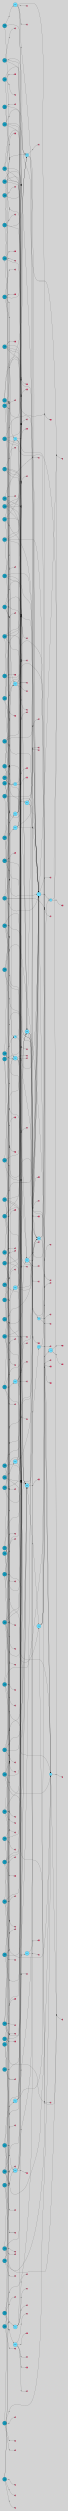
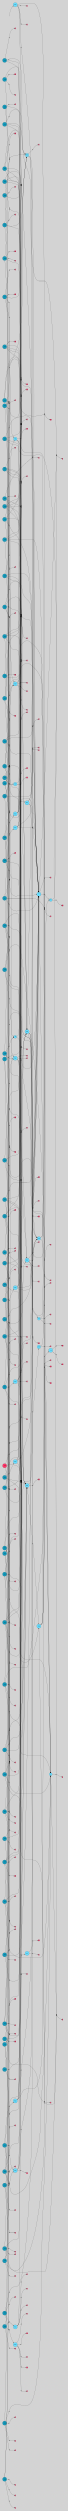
(5, 26) -> none
(5, 1466) -> (5, 1466)
